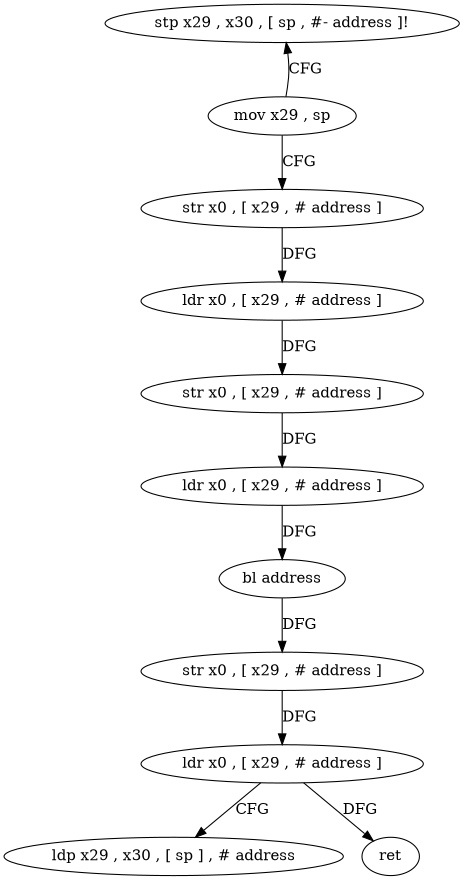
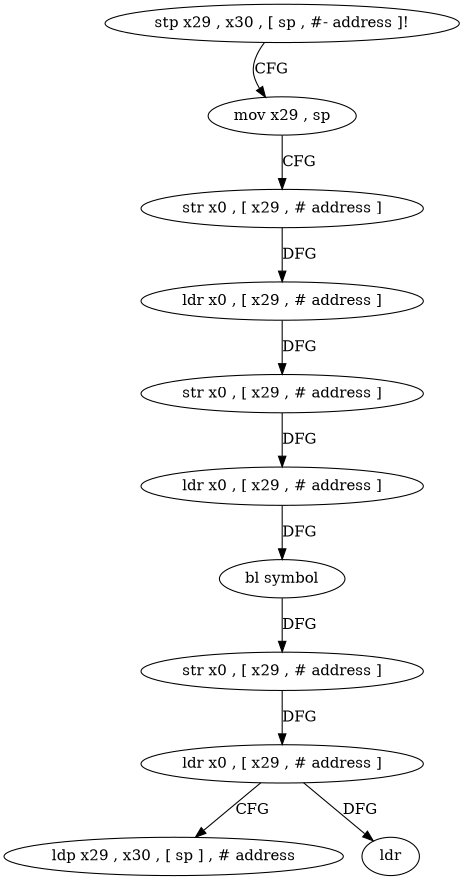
(289, 75) -> (254, 65)
(282, 579) -> (282, 579)
(391, 856) -> (391, 856)
